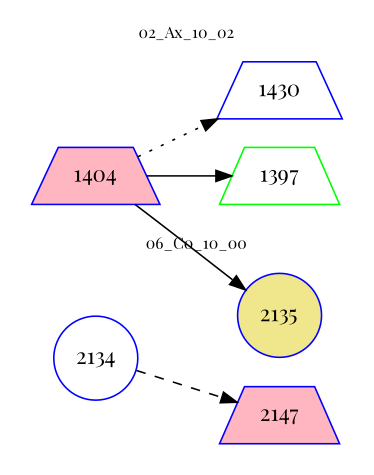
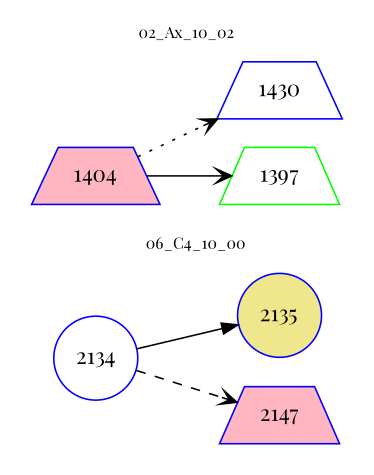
(171, 141) -> (171, 141)
(181, 176) -> (181, 176)
(184, 242) -> (180, 339)
(196, 245) -> (196, 245)
(179, 384) -> (179, 384)
